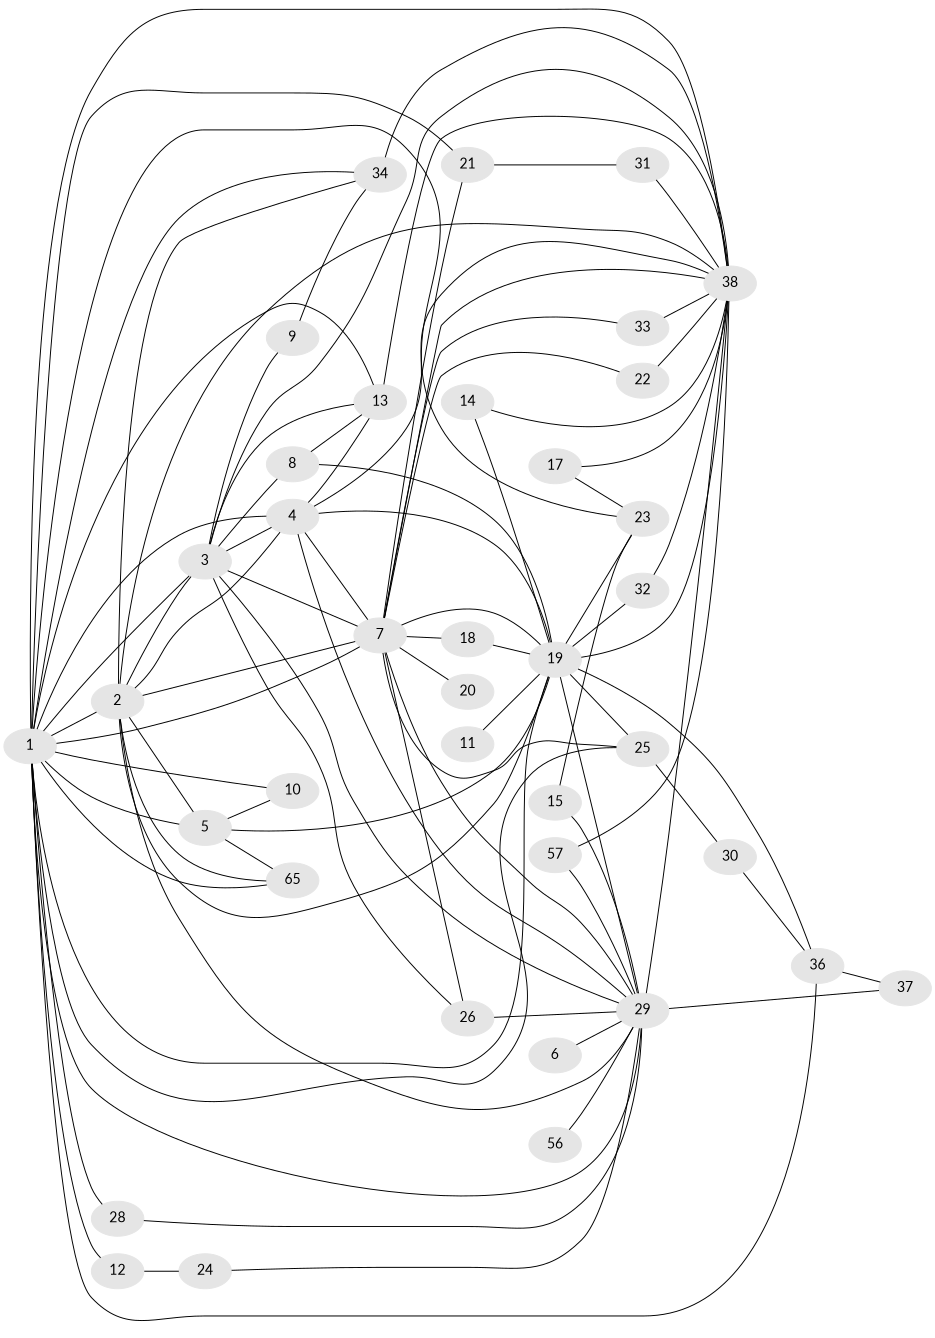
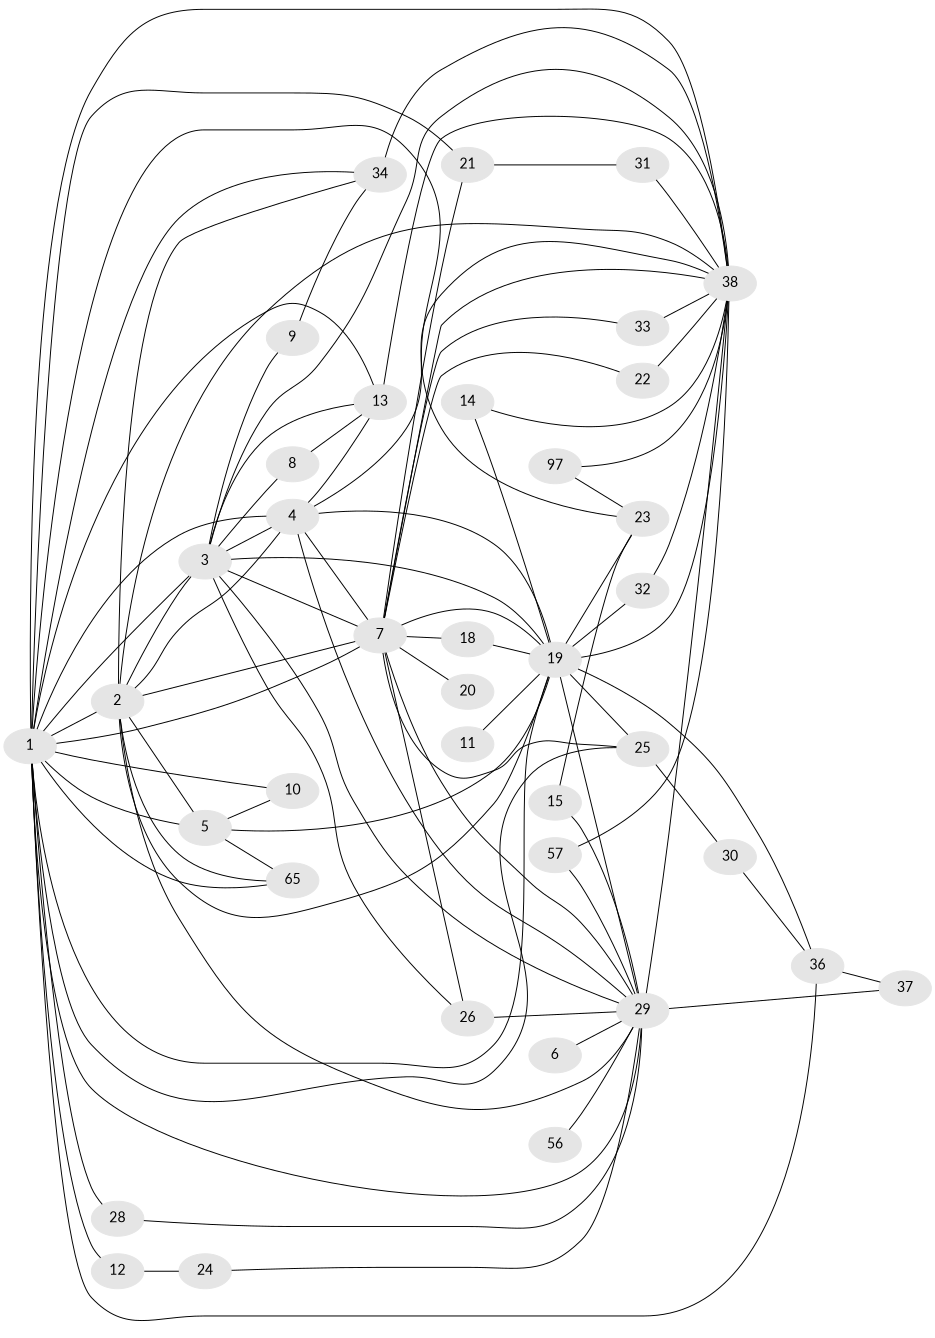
(555, 466) -> (555, 466)
(474, 505) -> (407, 569)
